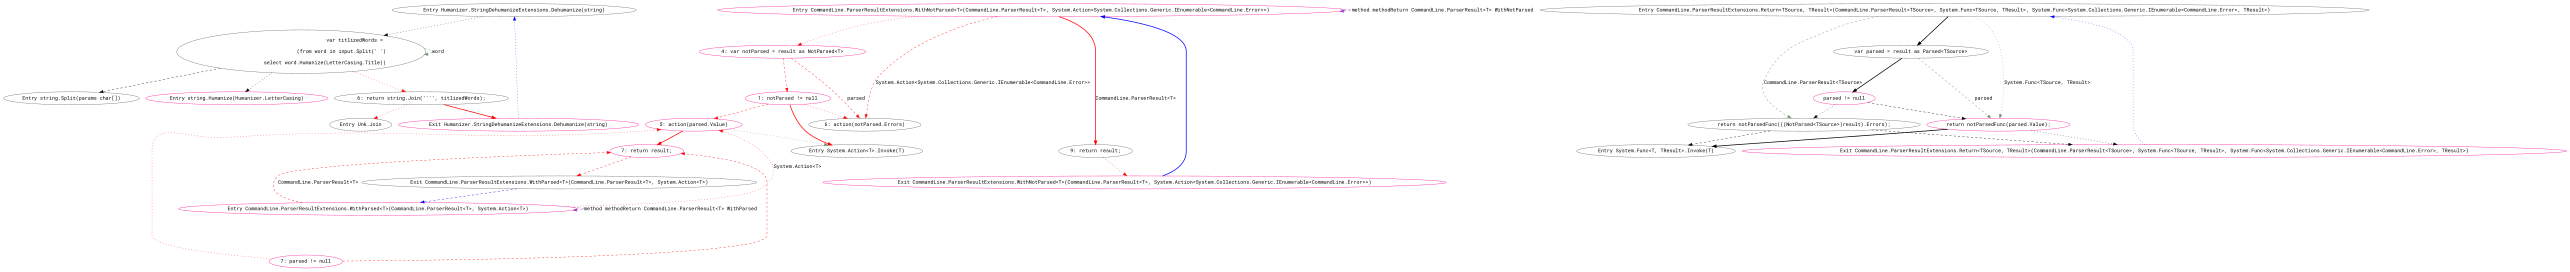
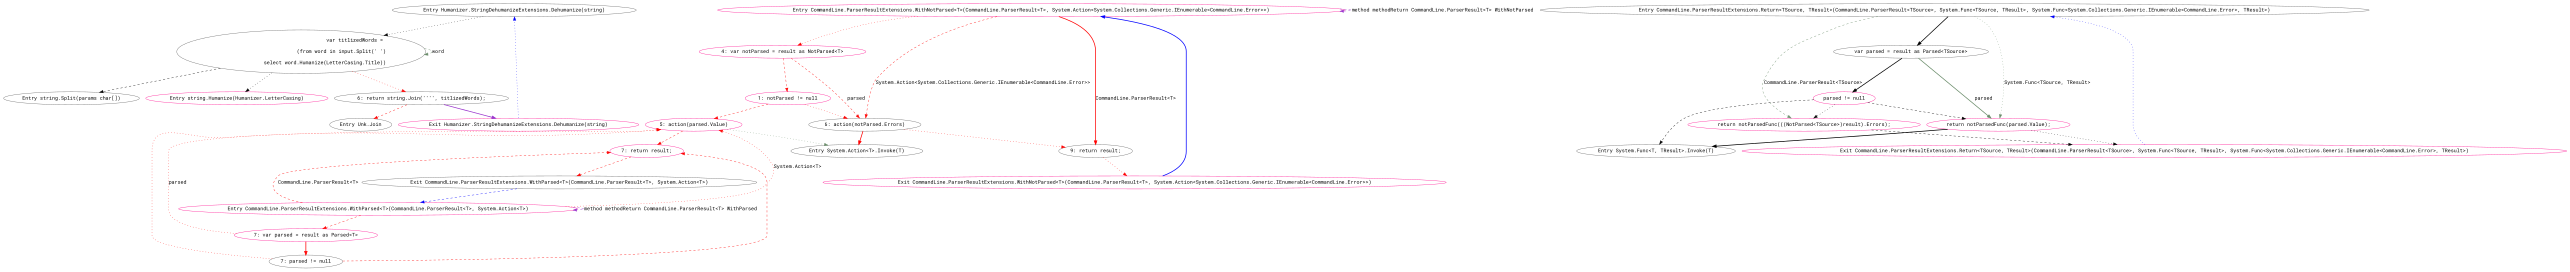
(1953, 87) -> (1953, 87)
(392, 111) -> (392, 111)
(468, 111) -> (468, 111)
(1804, 125) -> (1804, 125)
(804, 129) -> (861, 136)
(672, 137) -> (672, 137)
none -> (983, 138)
(1731, 138) -> (1732, 107)
none -> (306, 235)
(306, 262) -> (306, 262)
